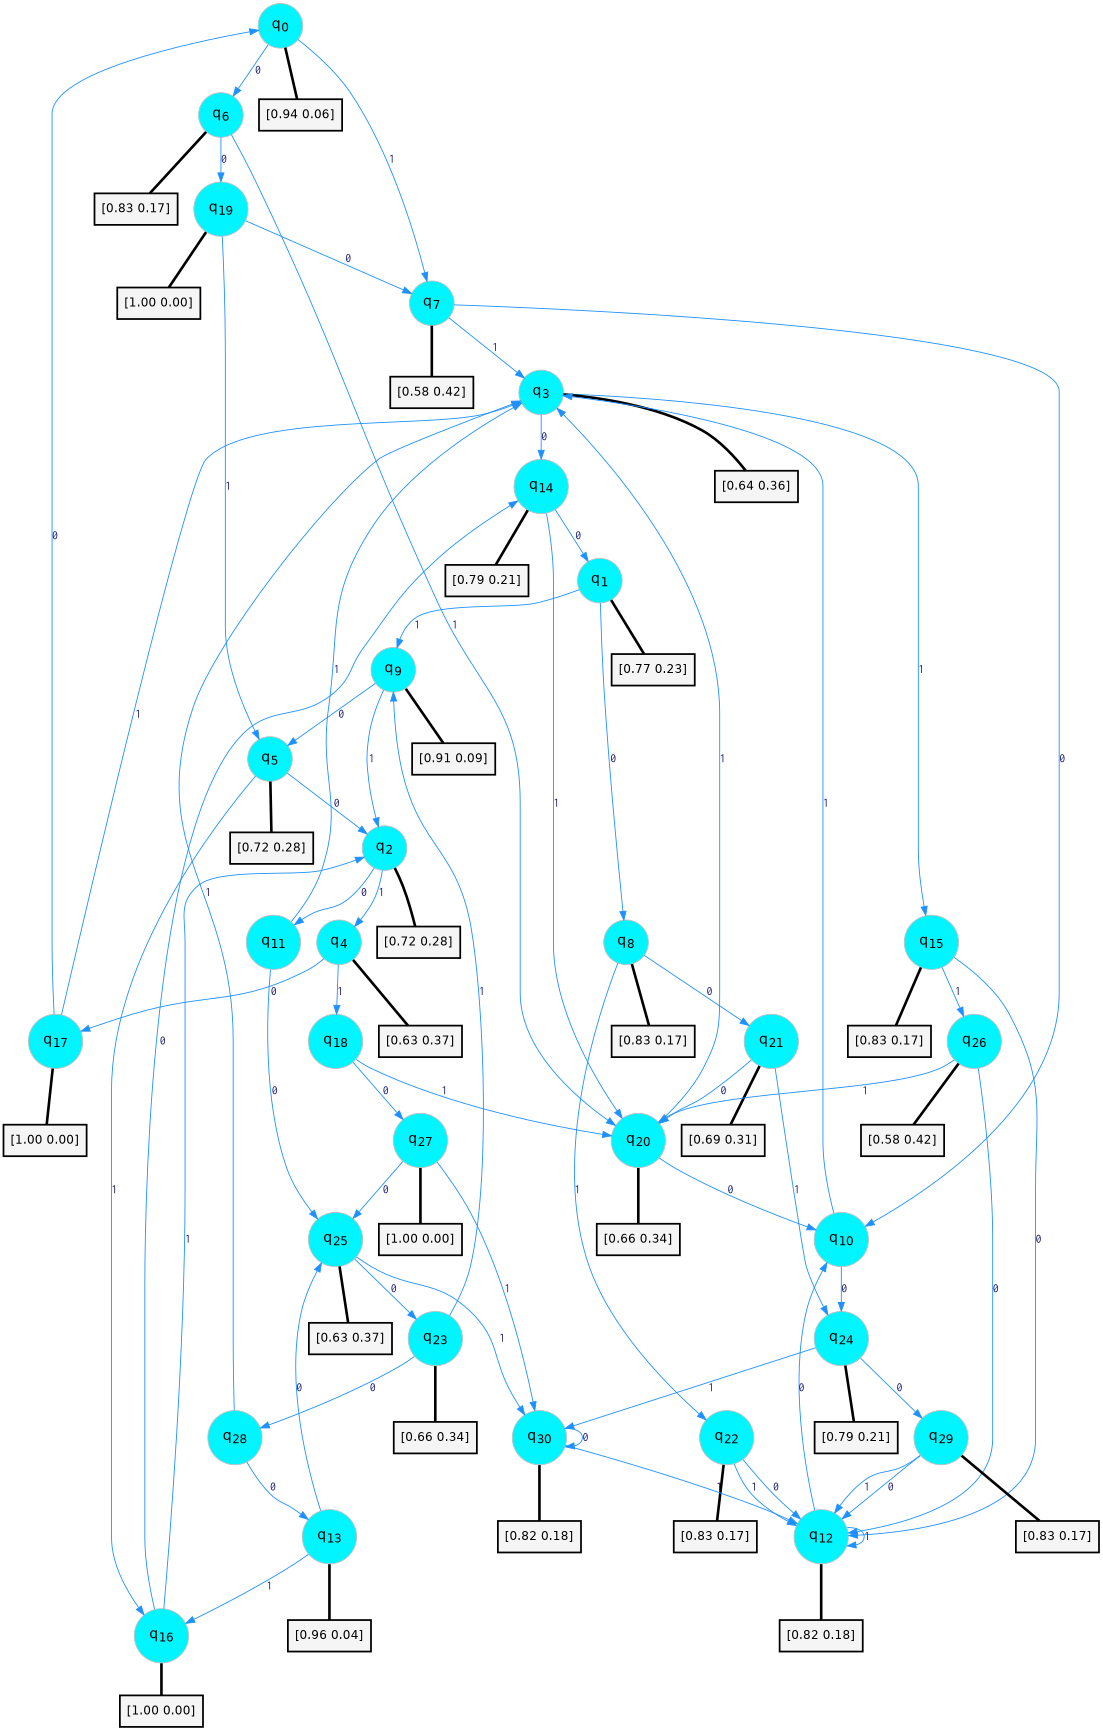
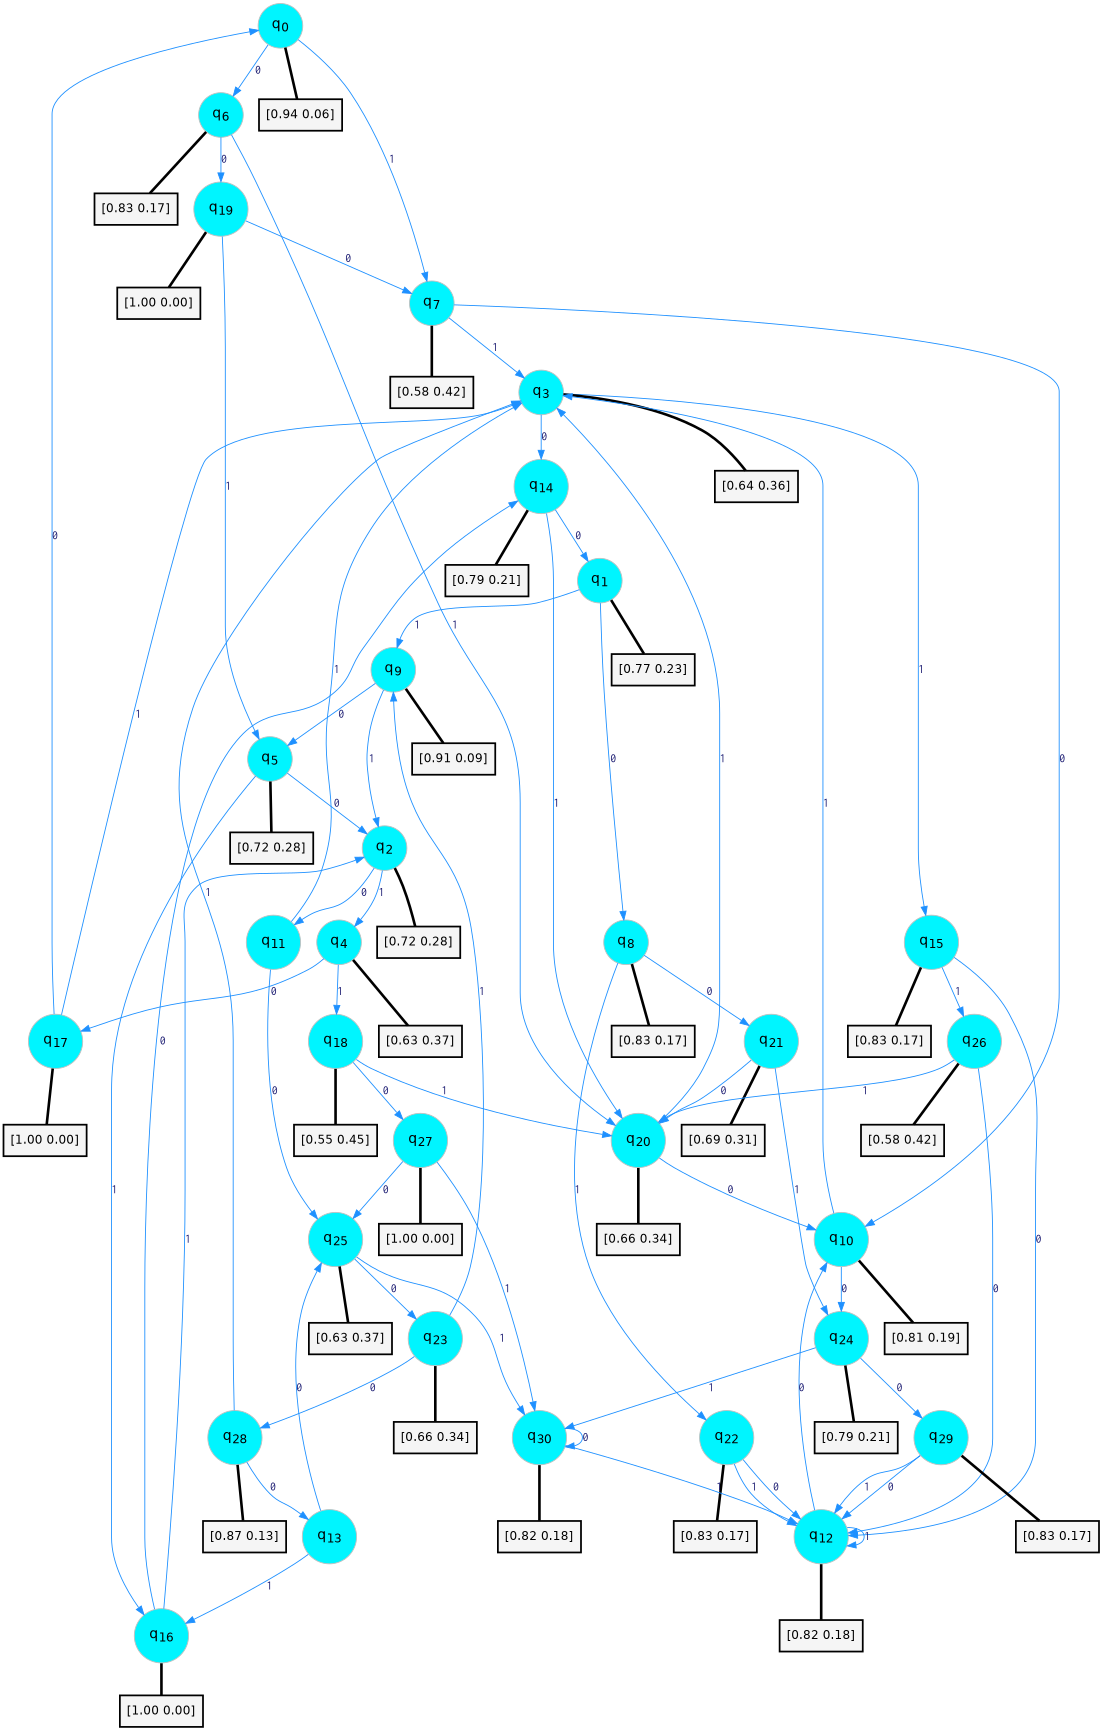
none -> (336, 1140)
none -> (926, 1339)
none -> (245, 1537)
(329, 1636) -> none
